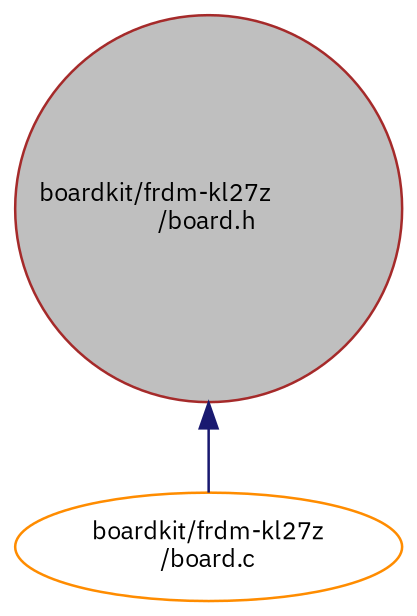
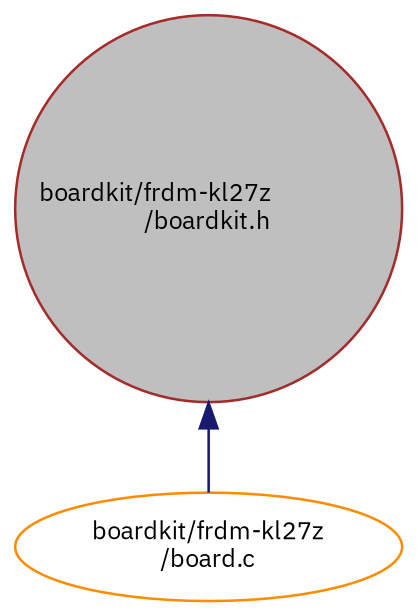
(209, 209) -> (209, 209)
